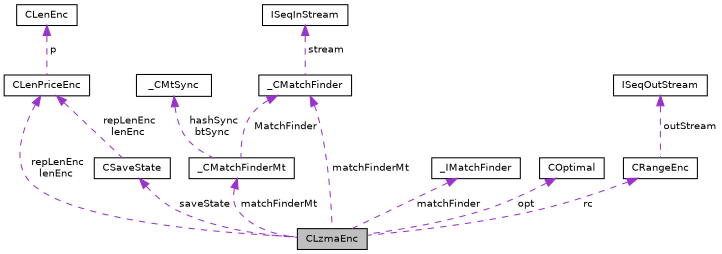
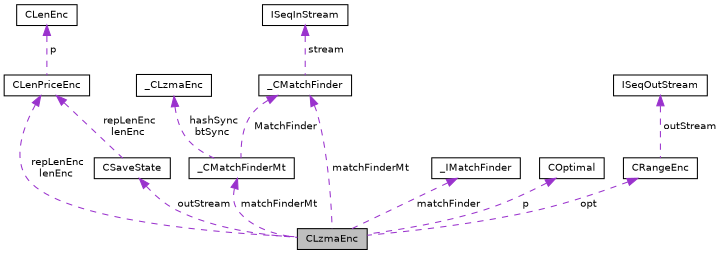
(174, 85) -> (174, 85)
(203, 204) -> (203, 204)
(524, 204) -> (524, 204)
(587, 204) -> (587, 204)
